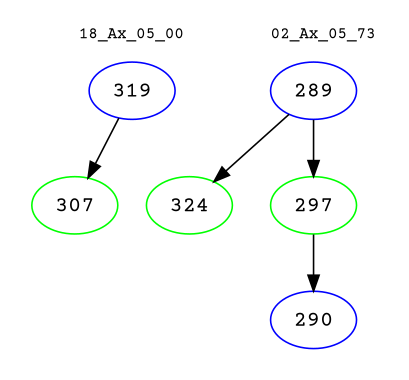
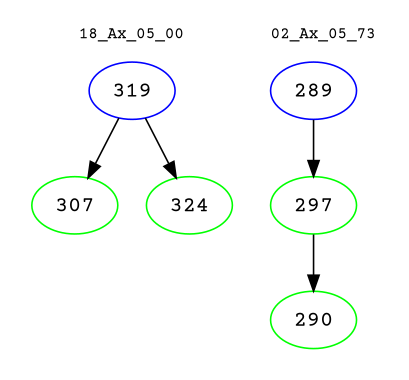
(269, 133) -> (157, 141)
(314, 320) -> (314, 320)
